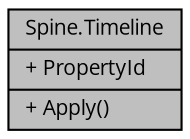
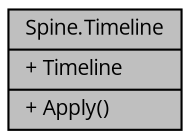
(87, 69) -> (74, 69)
